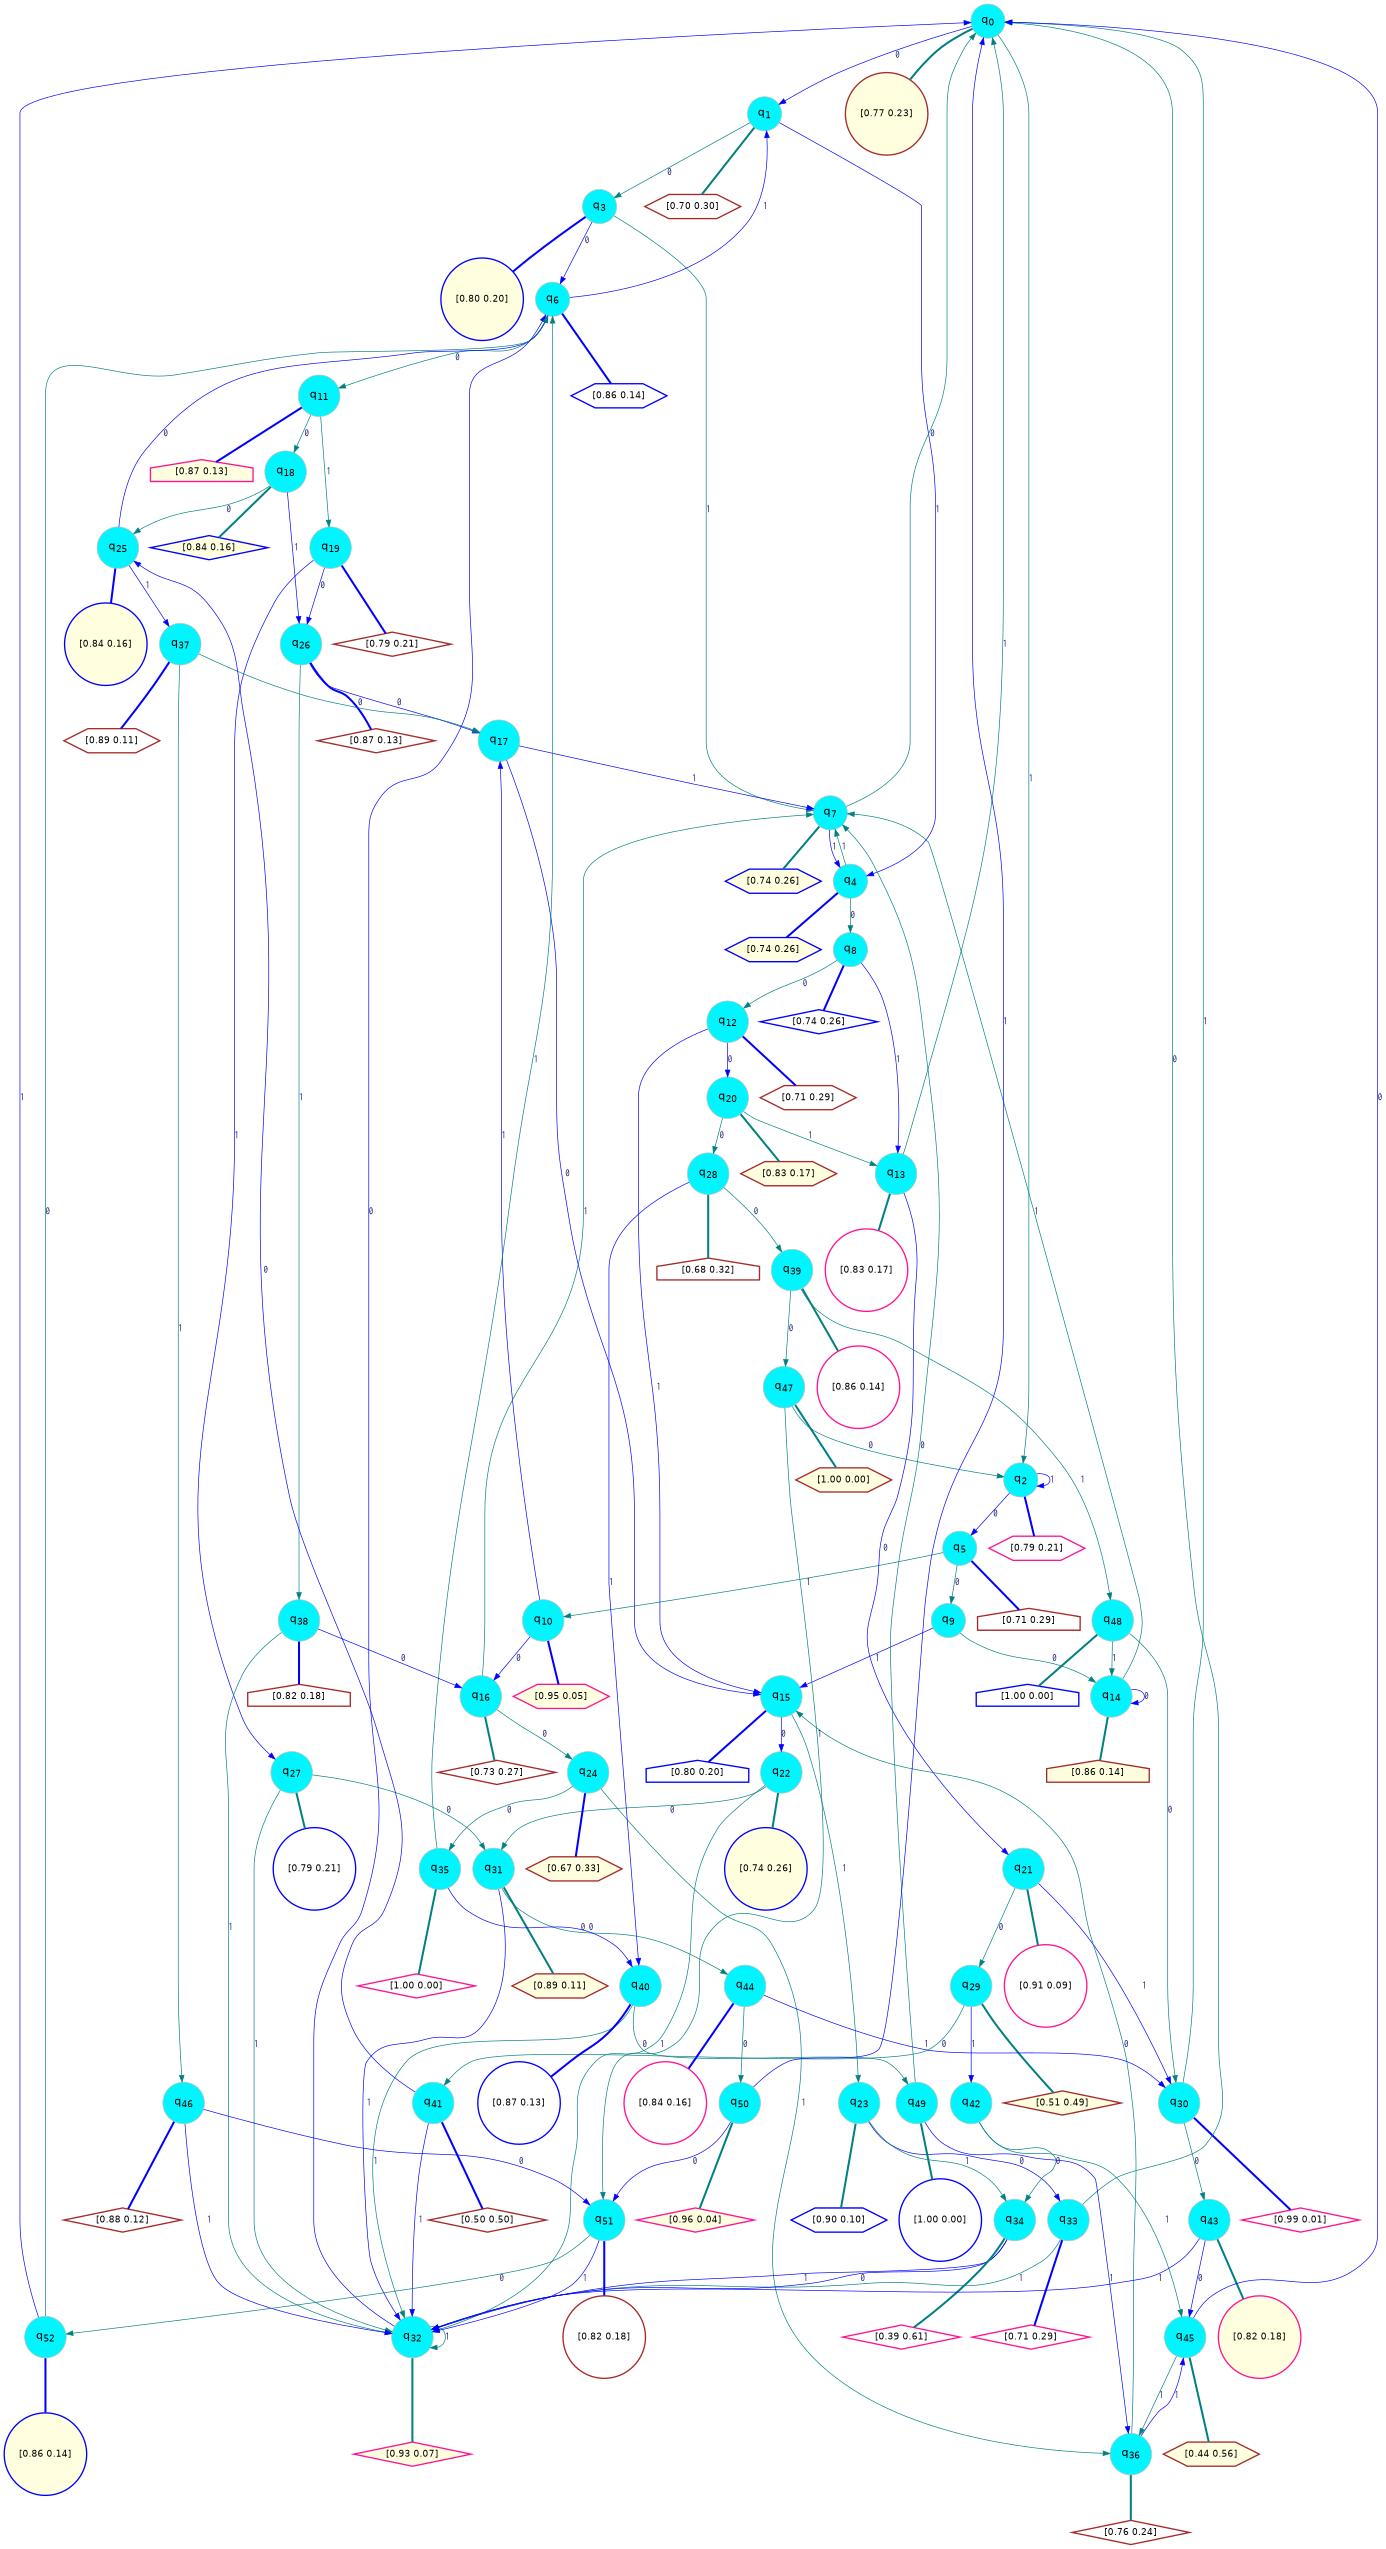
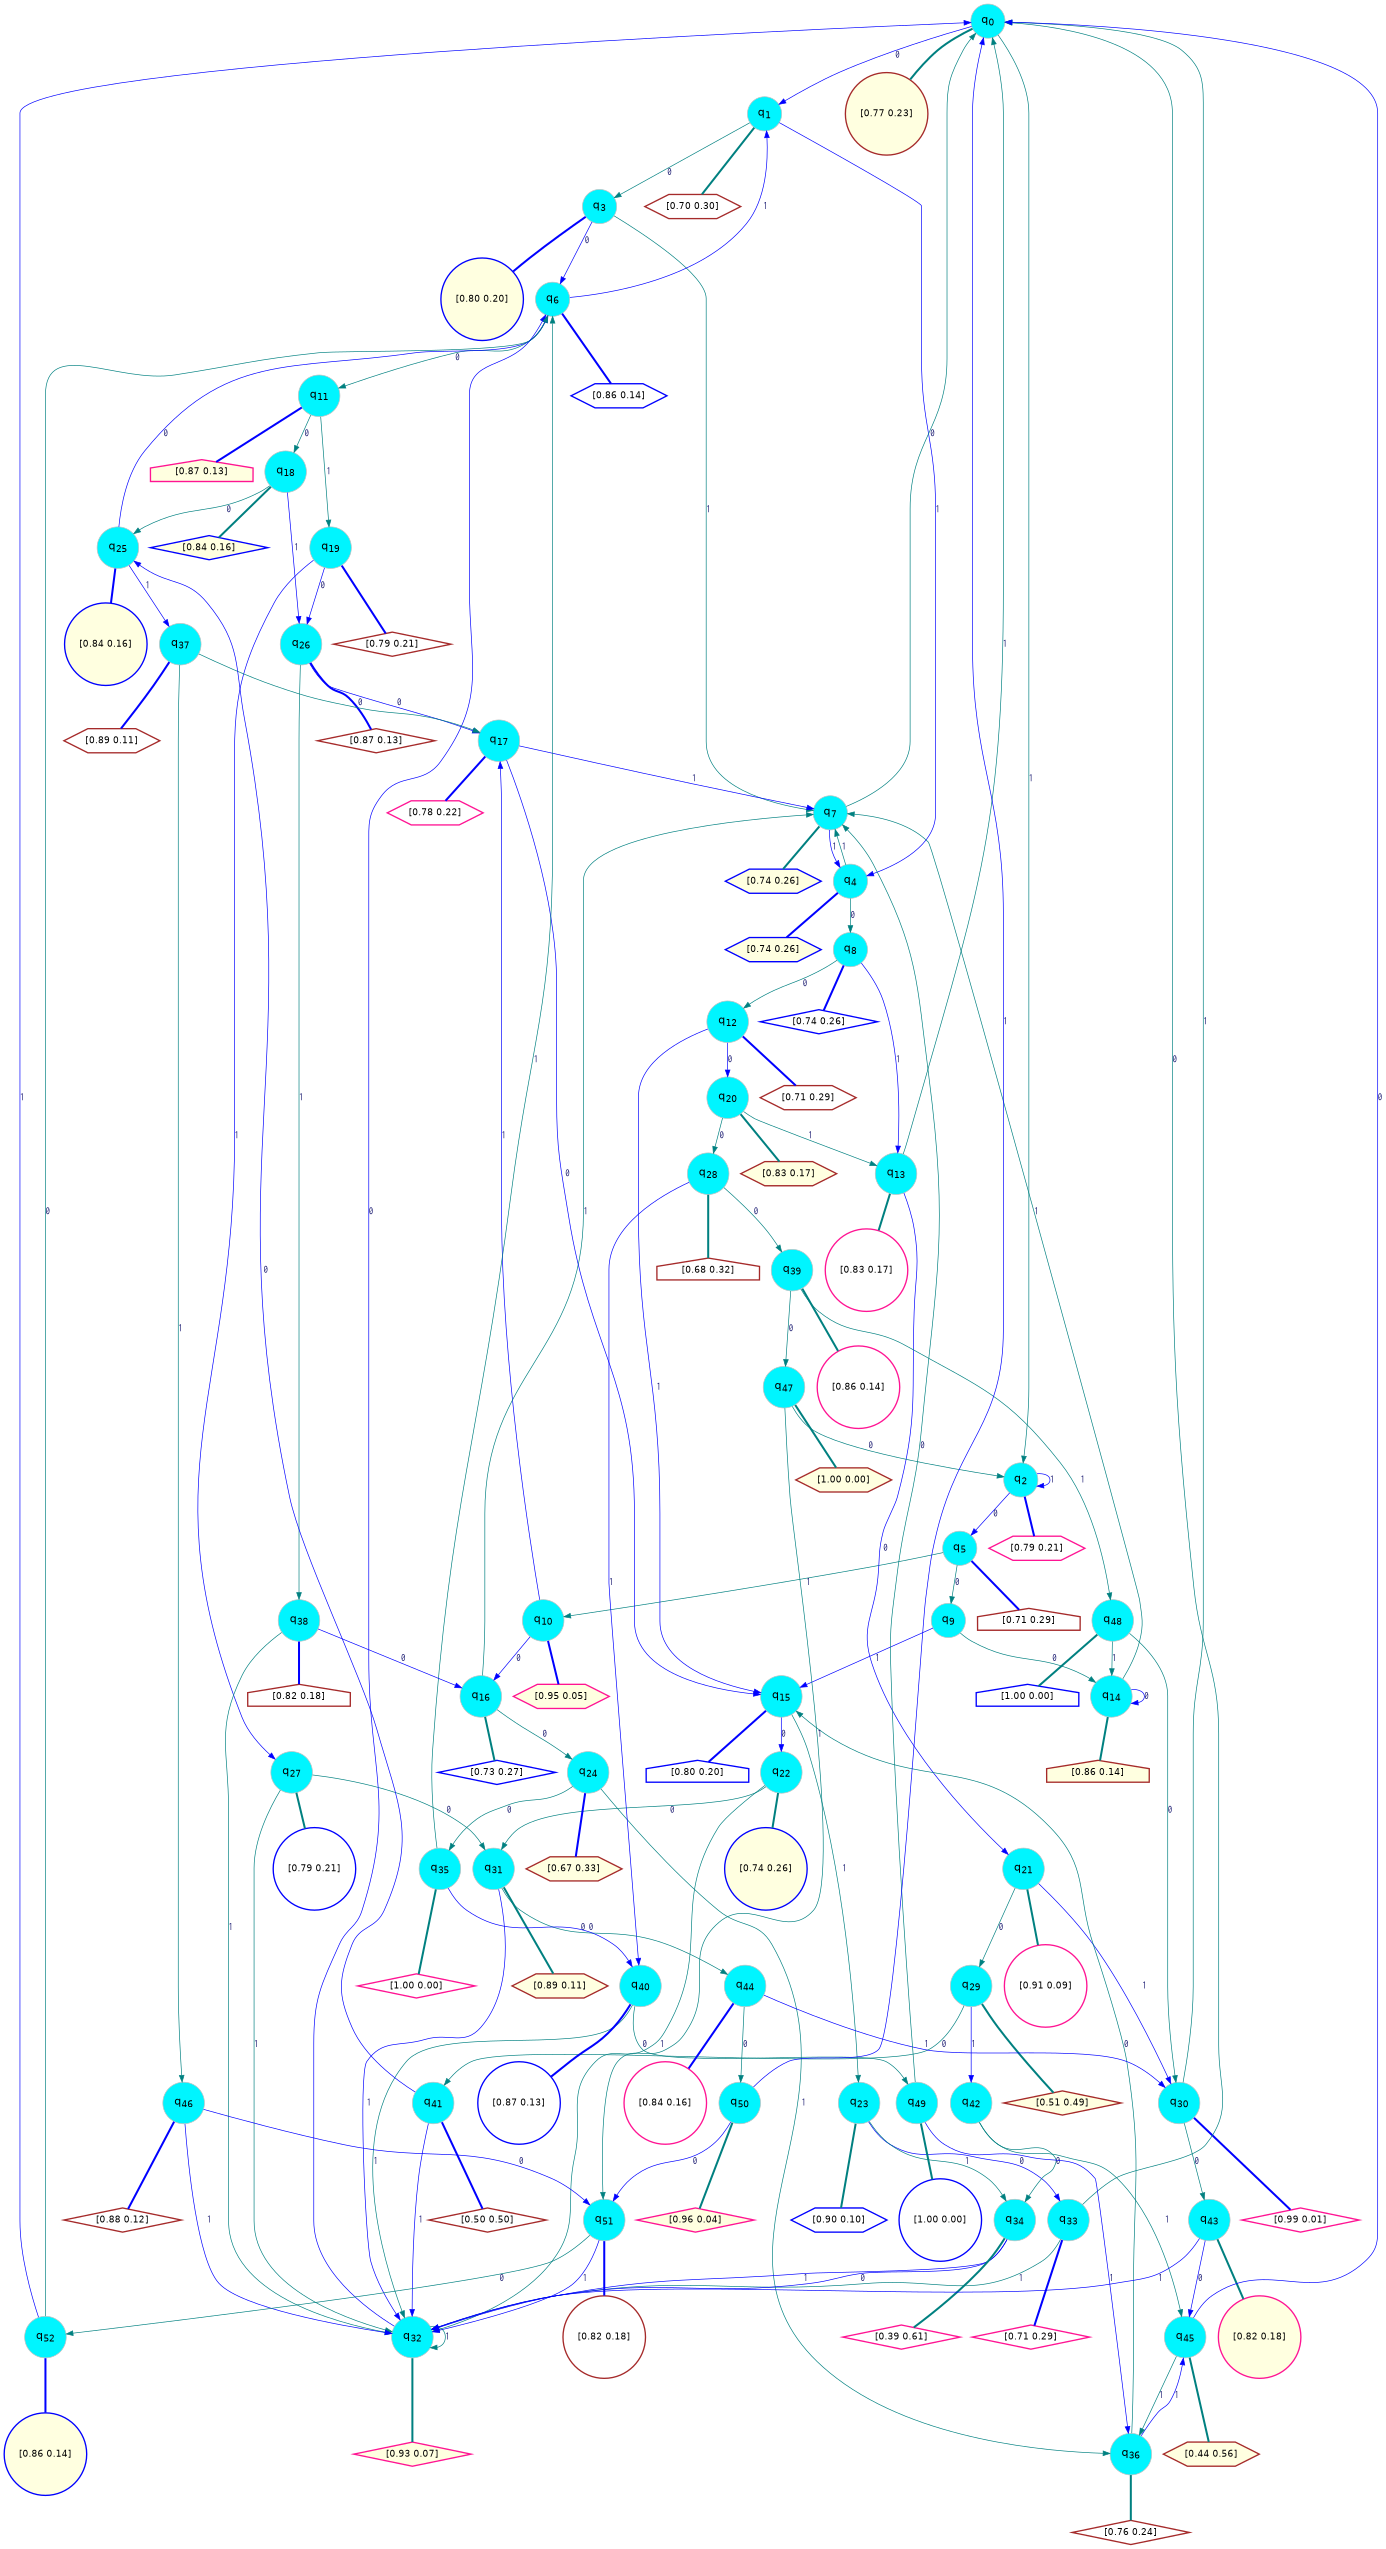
none -> (435, 813)
(497, 1772) -> (497, 1772)
